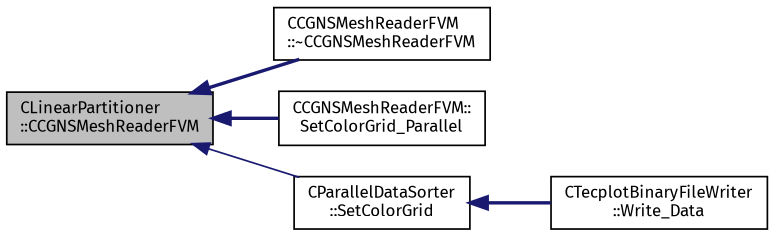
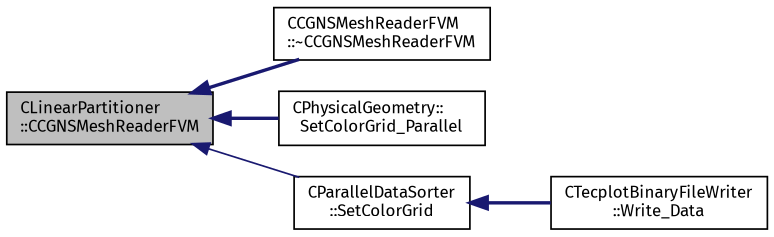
(382, 118) -> (382, 118)
